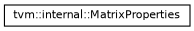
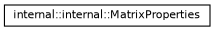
(97, 16) -> (107, 16)
